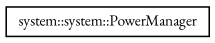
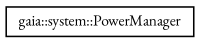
(108, 22) -> (100, 22)
